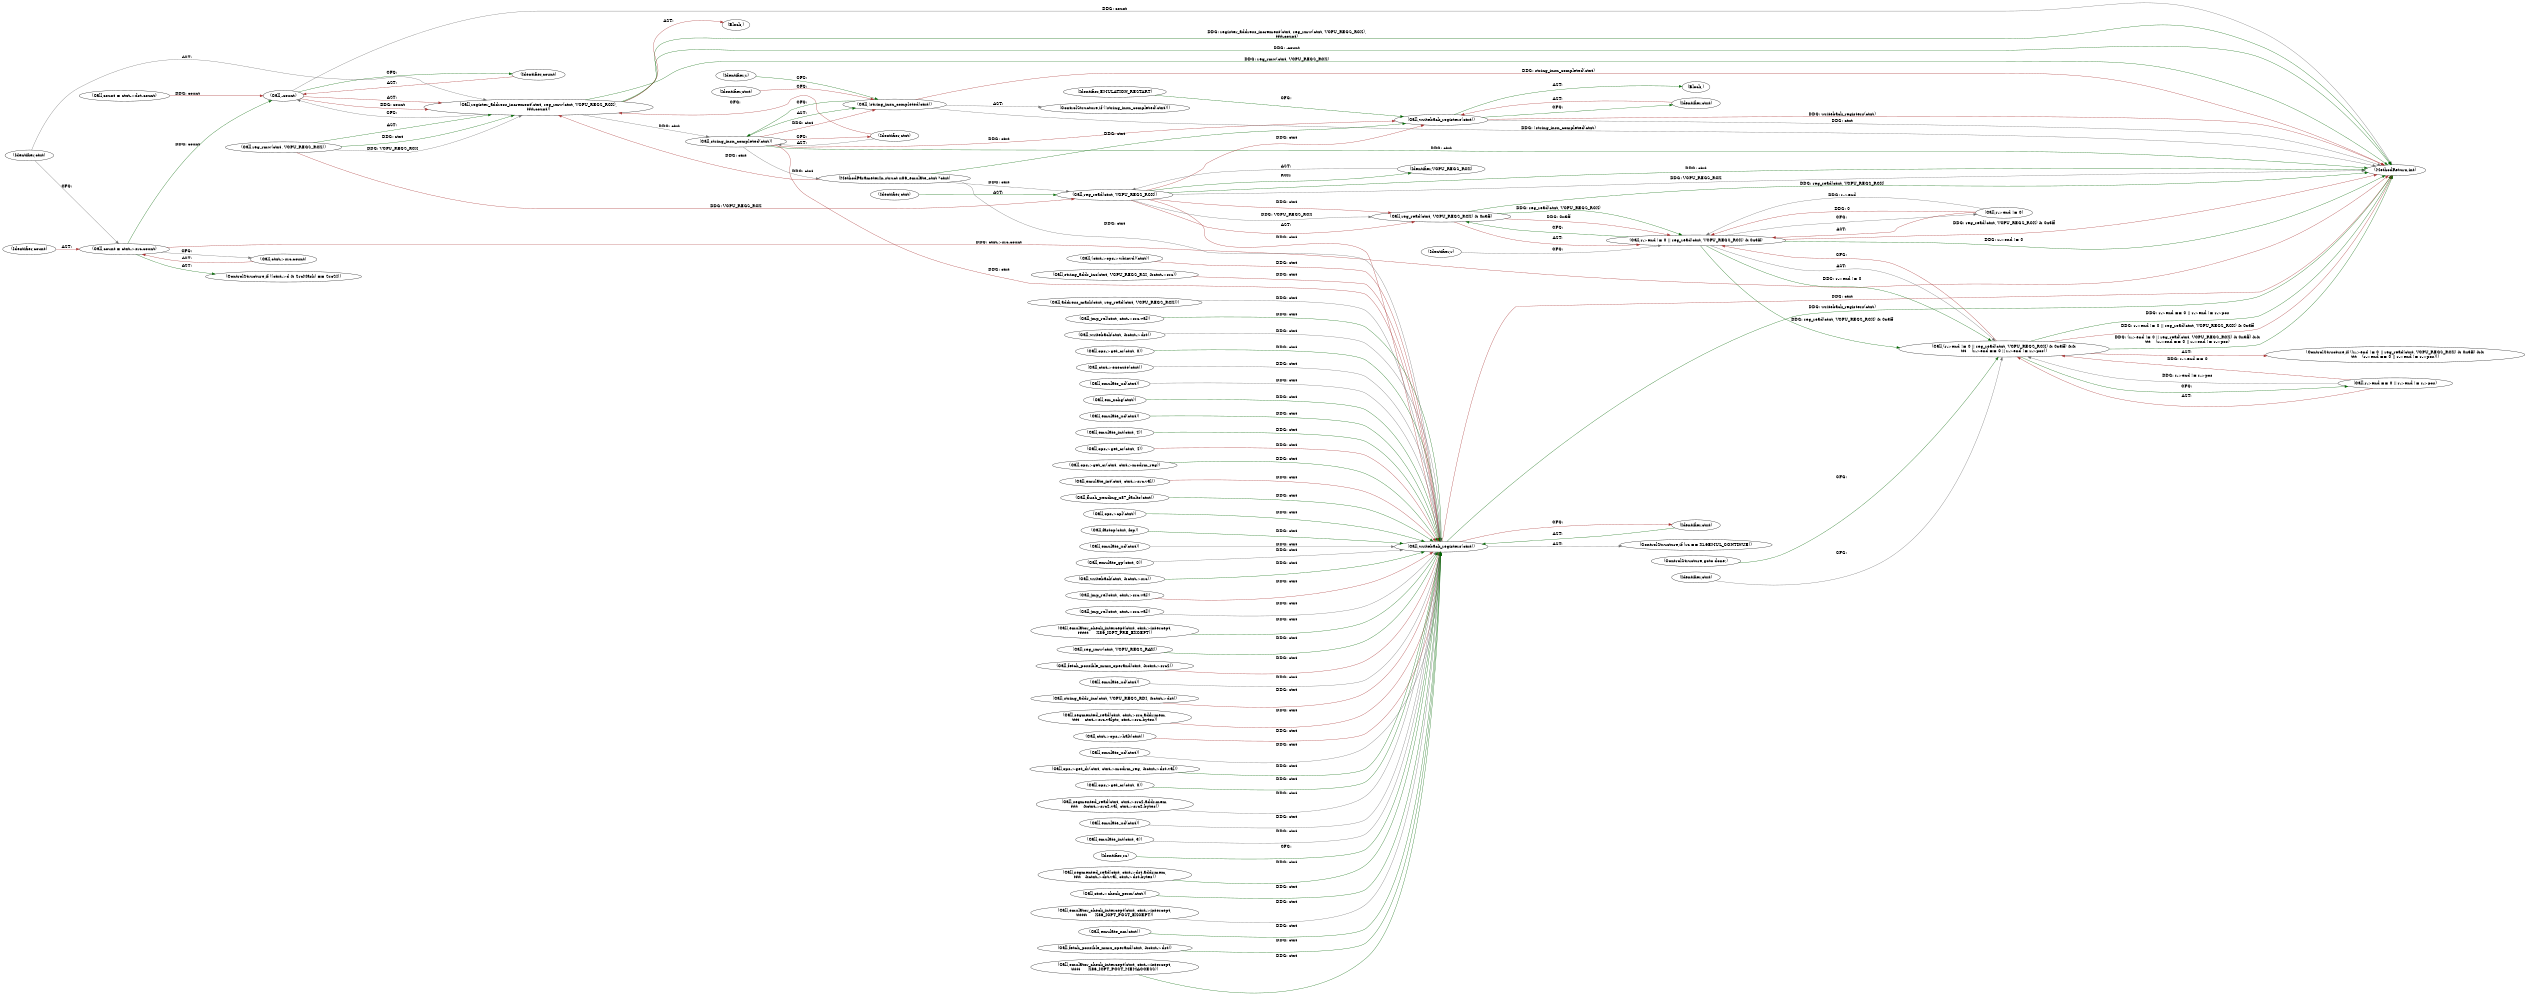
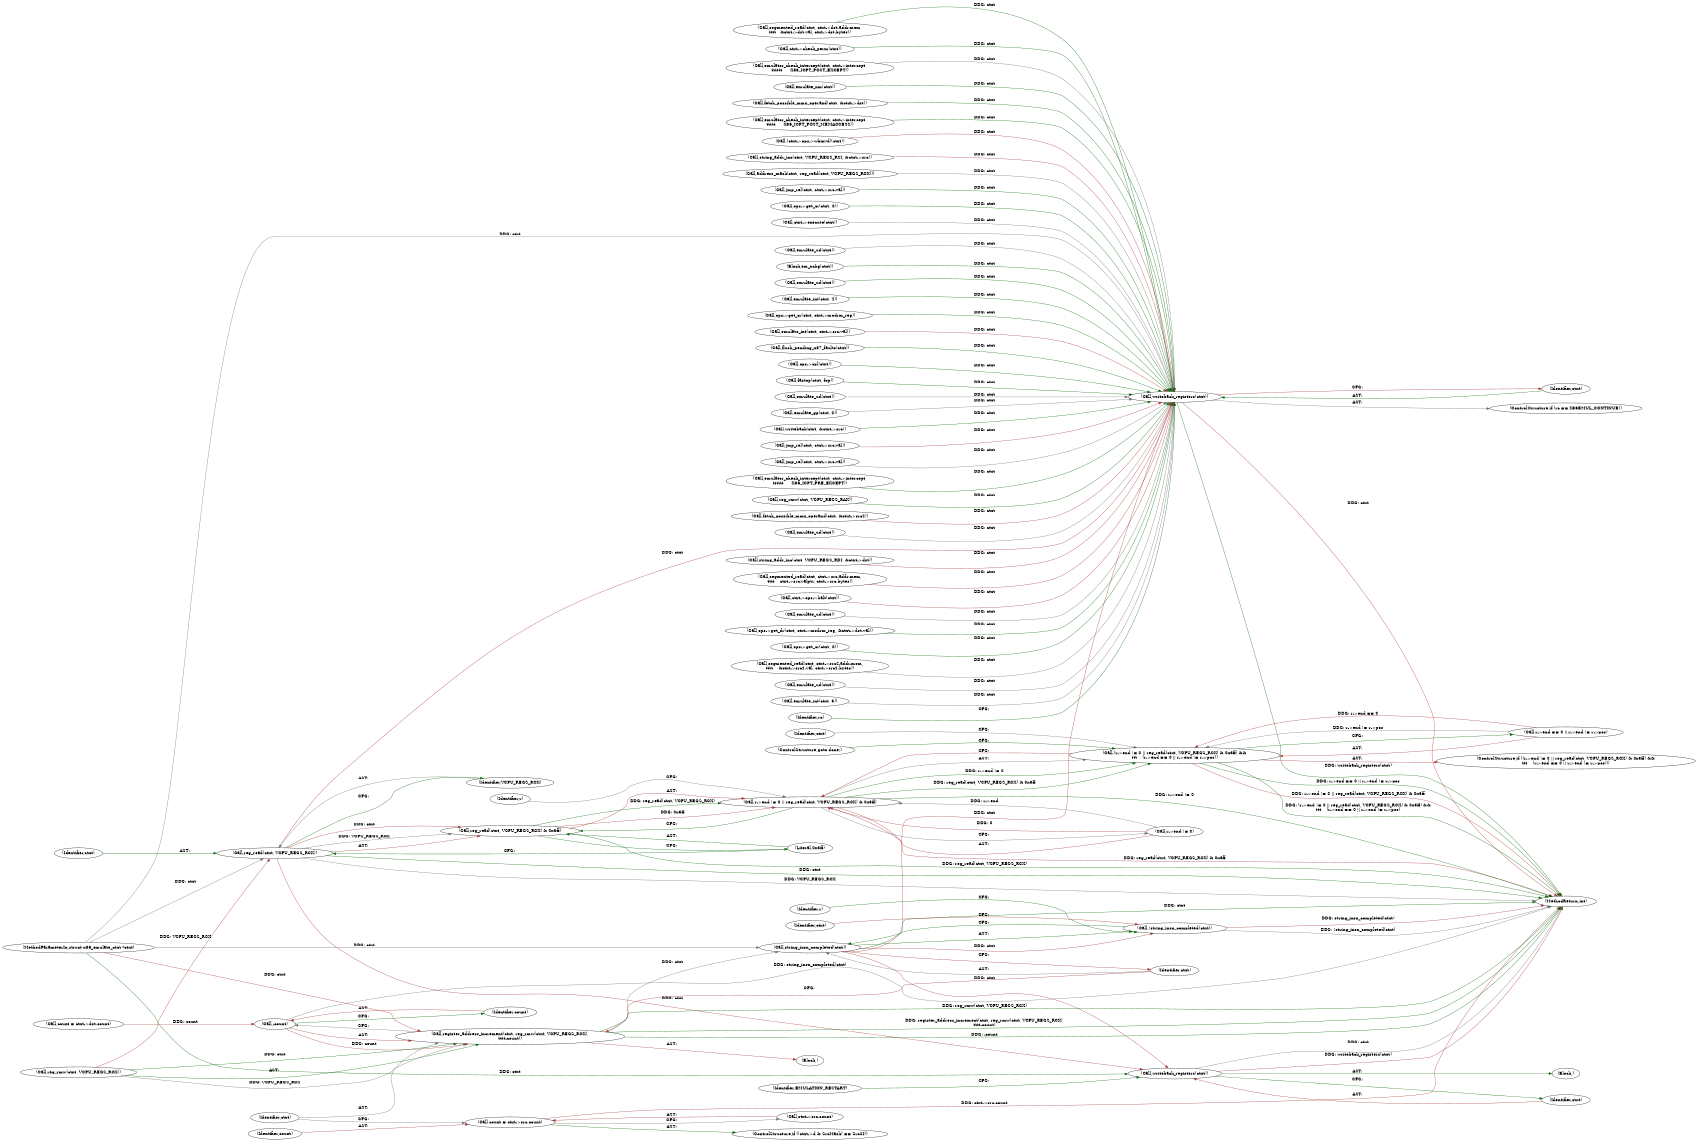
(1115, 9) -> (810, 965)
(1115, 108) -> none
(186, 159) -> none
(777, 168) -> (455, 948)
(1287, 175) -> (364, 796)
(1115, 335) -> none
(1115, 400) -> (810, 267)
(1115, 449) -> none
(1696, 545) -> (1566, 408)
none -> (810, 848)
